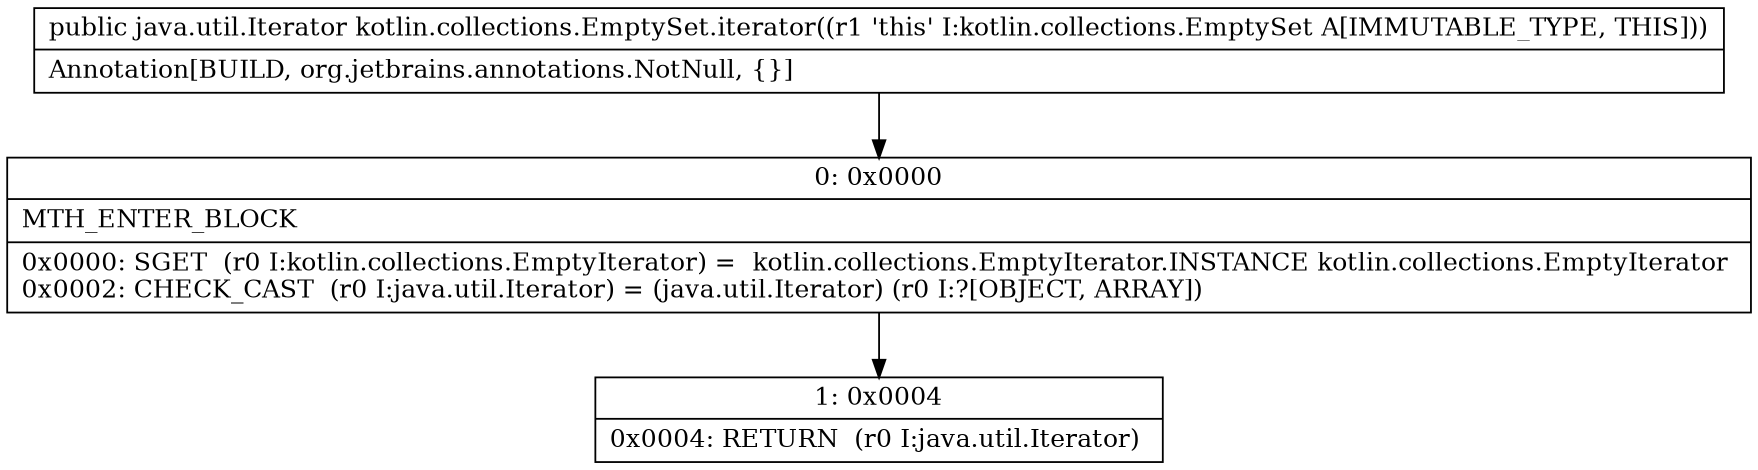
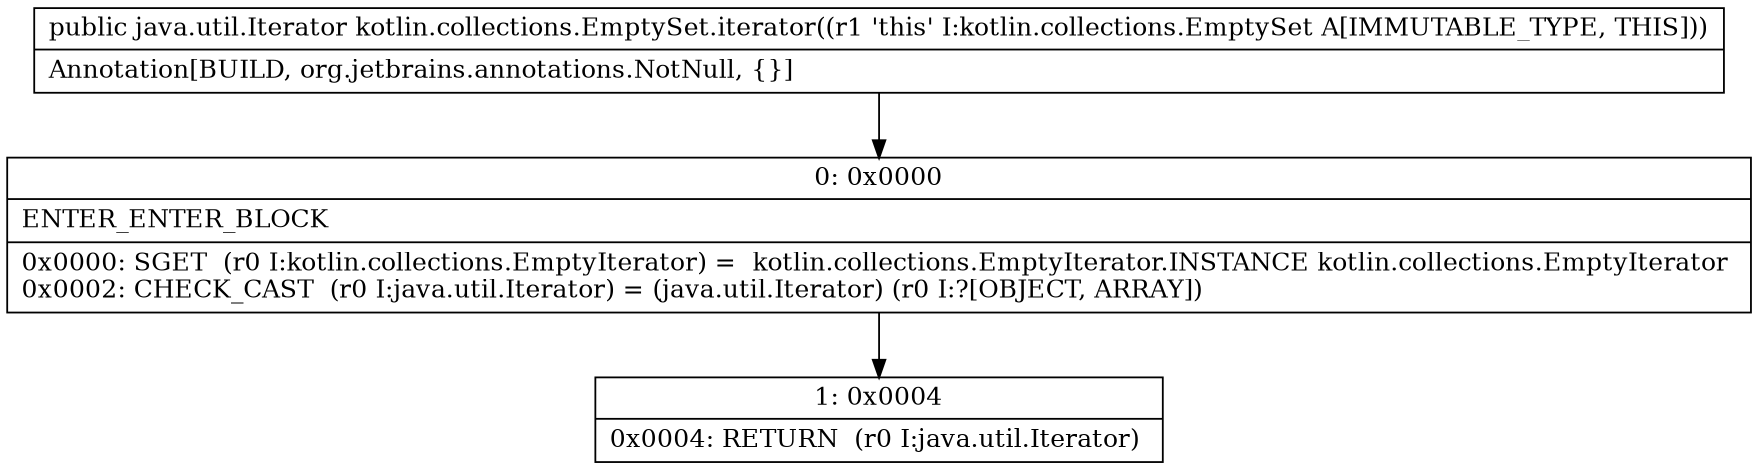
(160, 220) -> (176, 220)
